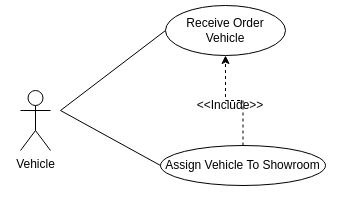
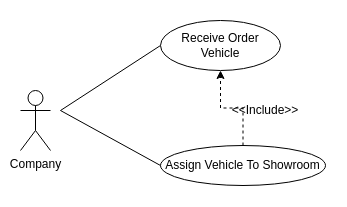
(226, 31) -> (221, 46)
(231, 106) -> (266, 111)
(36, 165) -> (36, 165)
